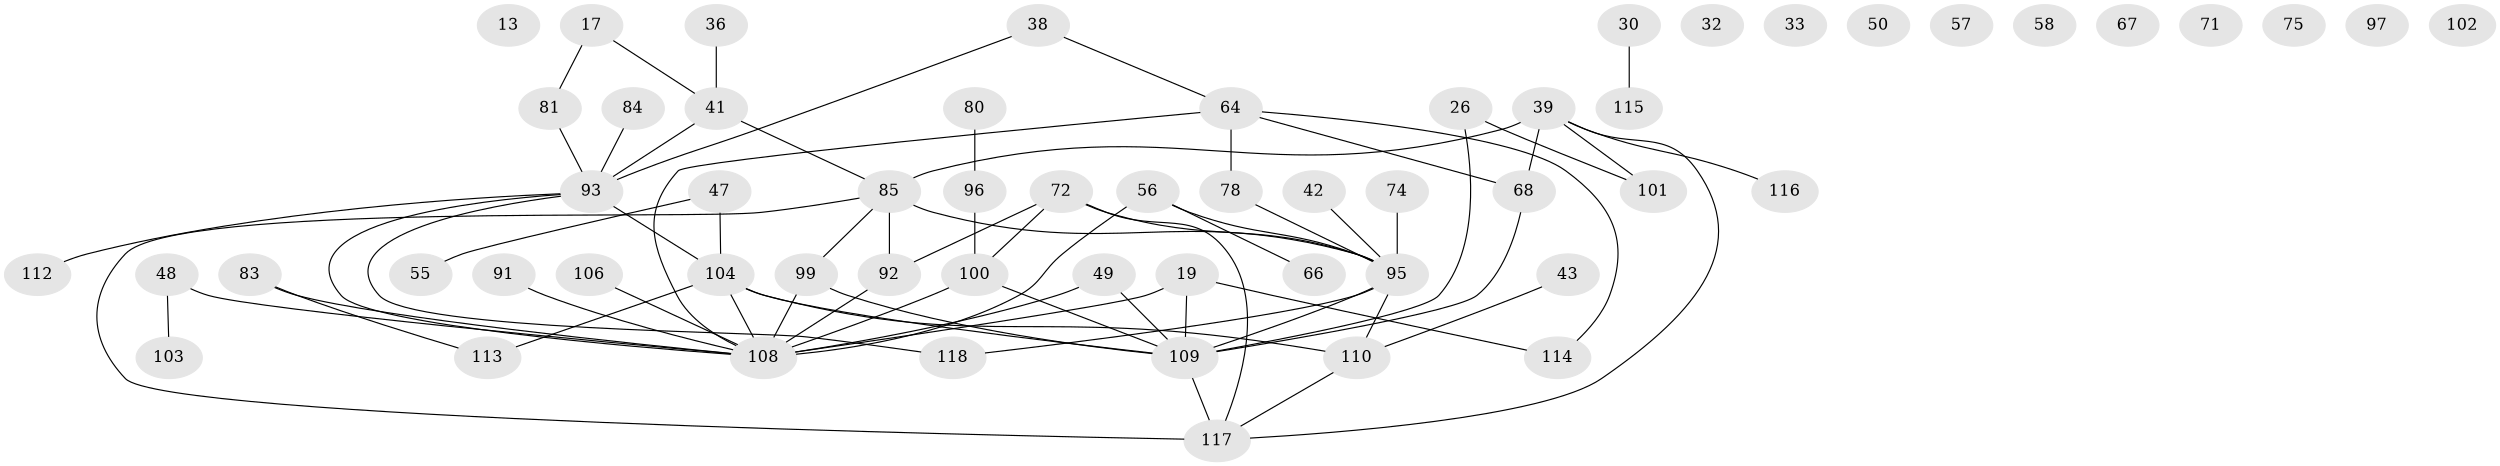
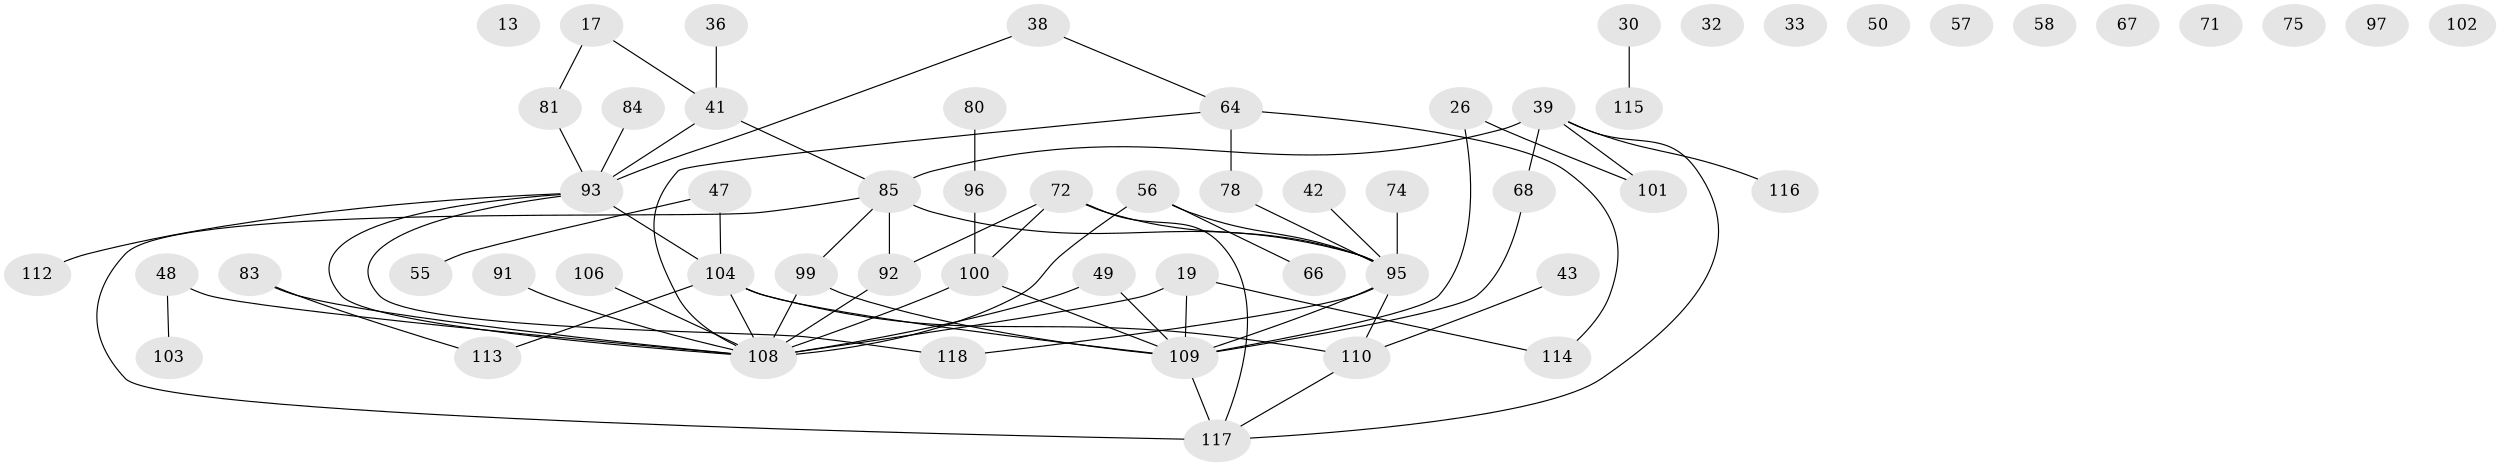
(1360, 145) -> none
